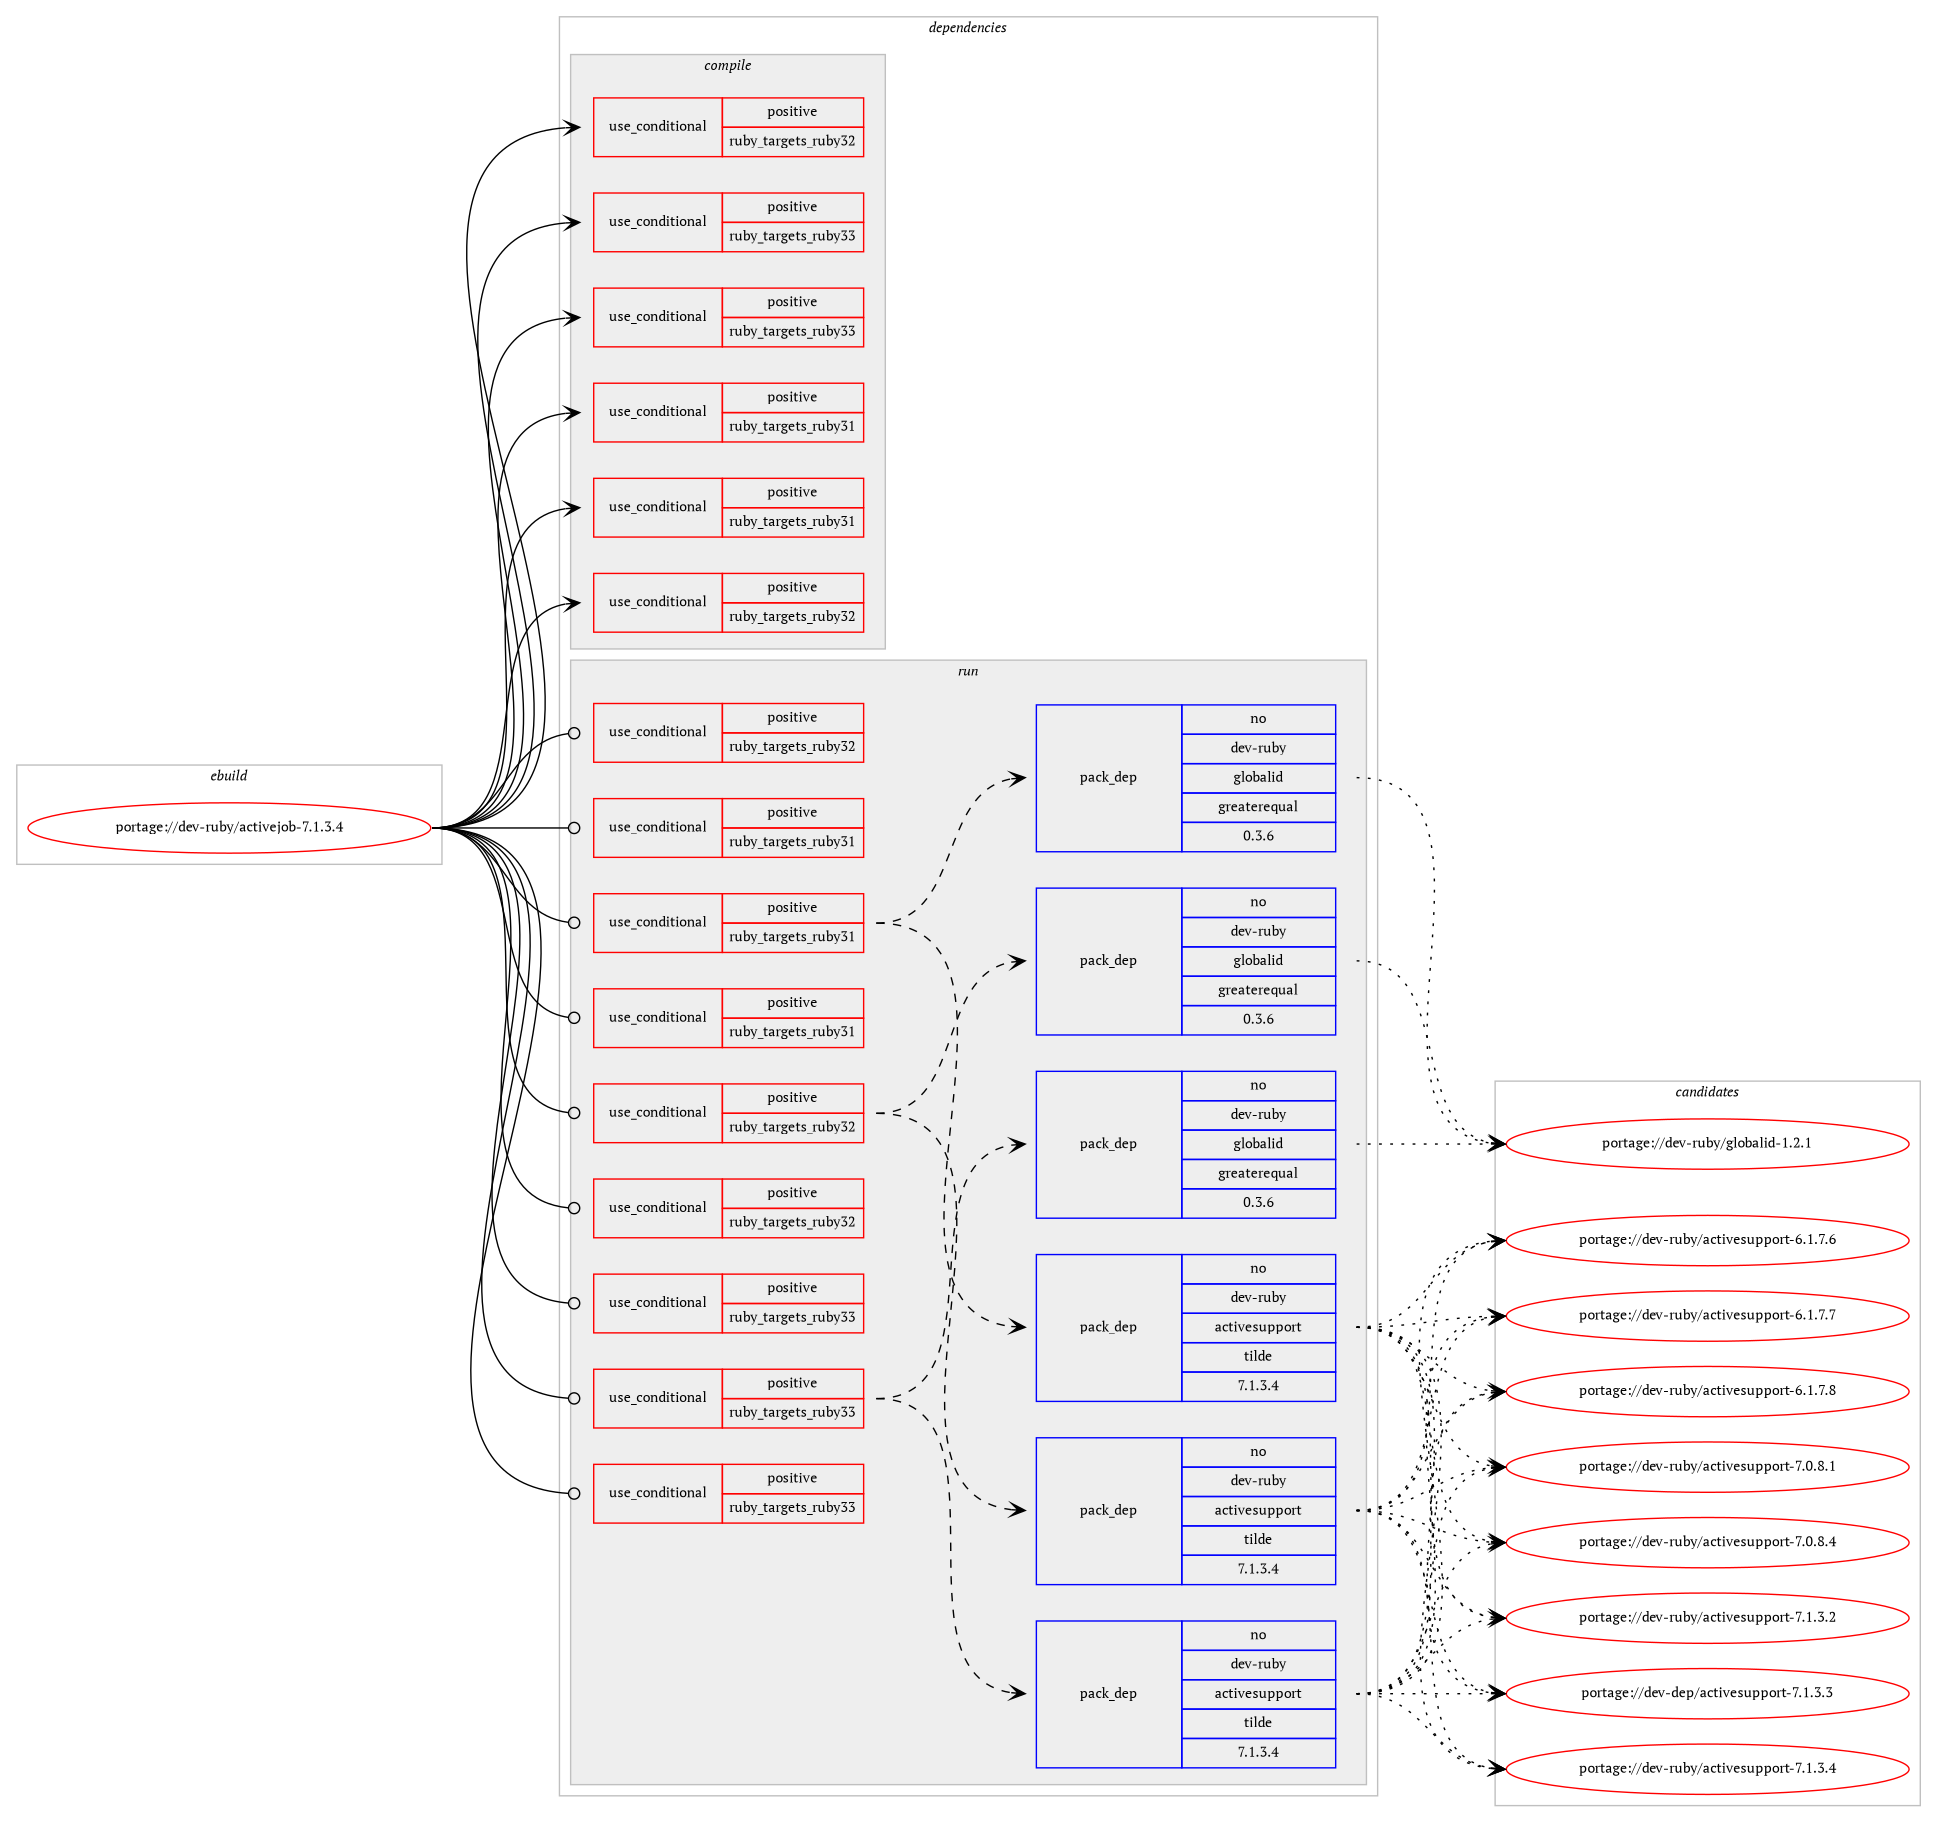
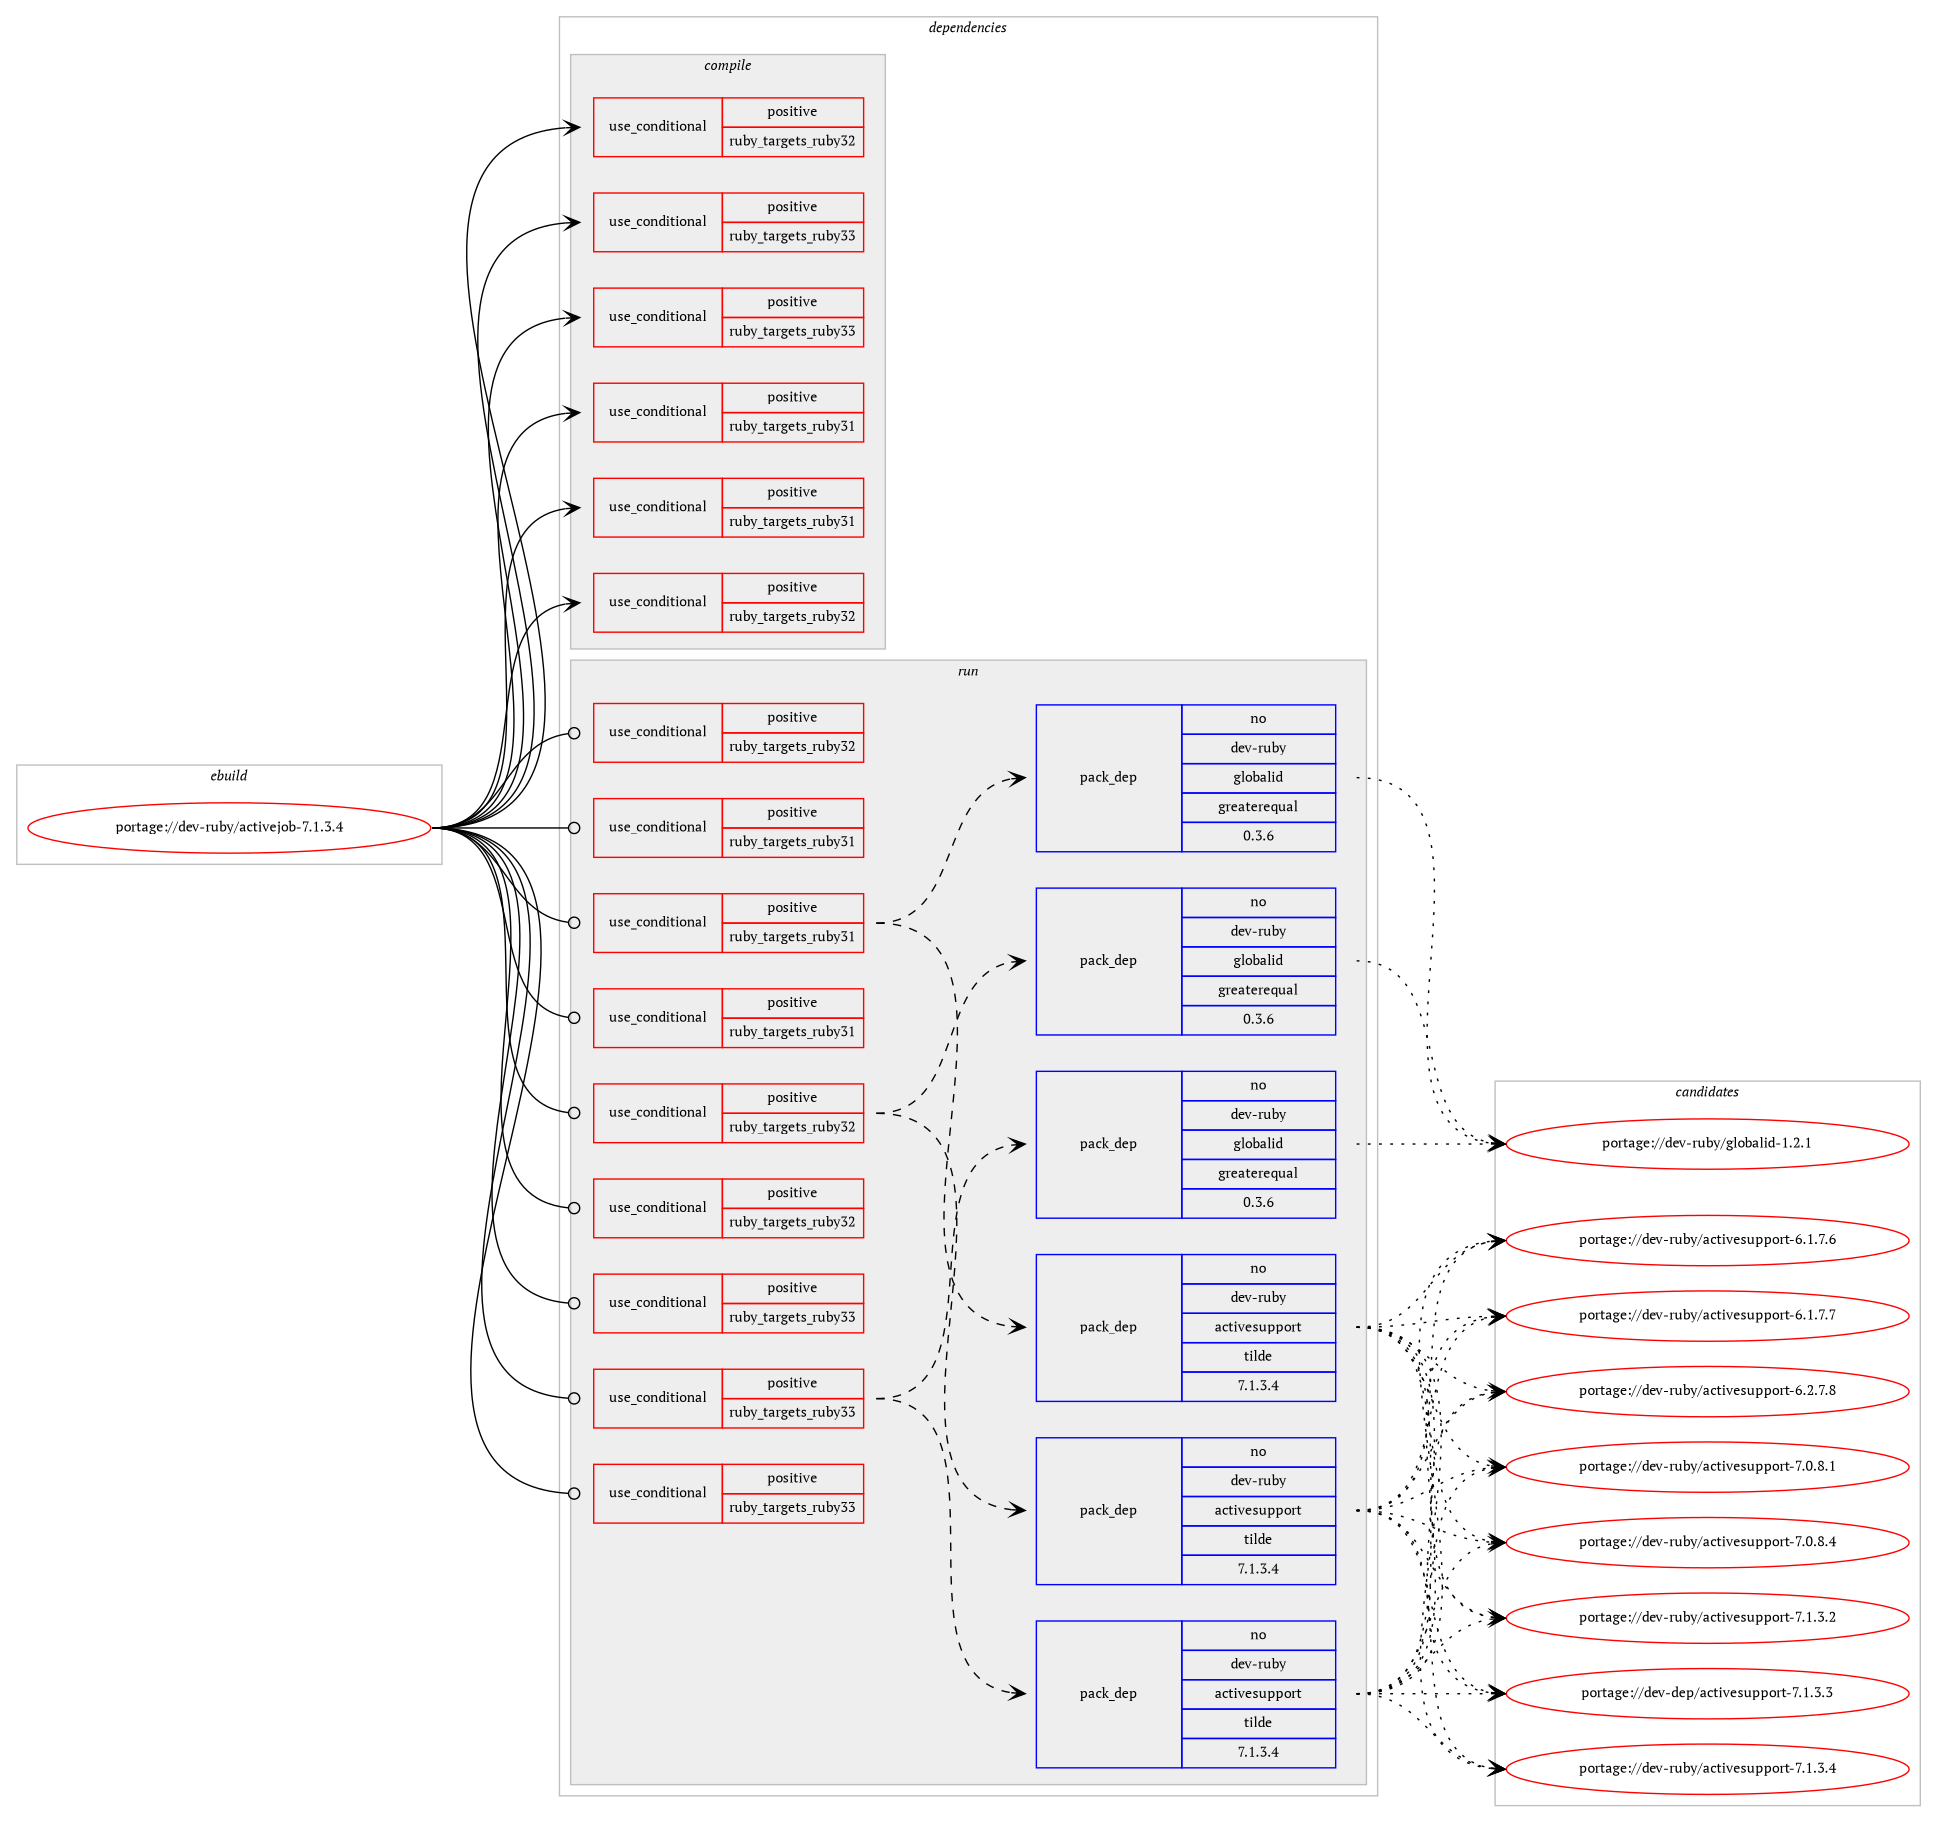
(1708, 1392) -> (1708, 1392)
